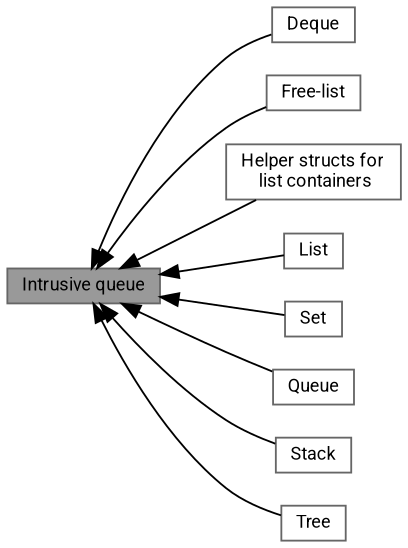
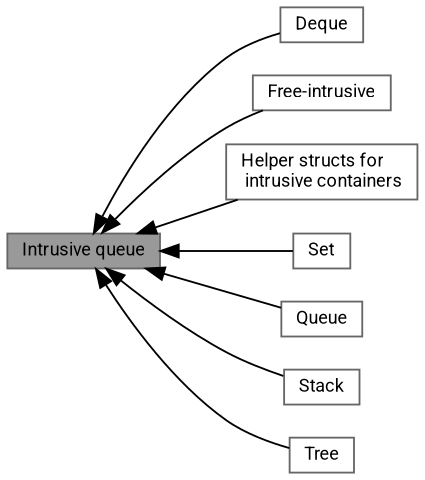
(314, 93) -> (322, 93)
(314, 172) -> (322, 172)
(314, 251) -> none
